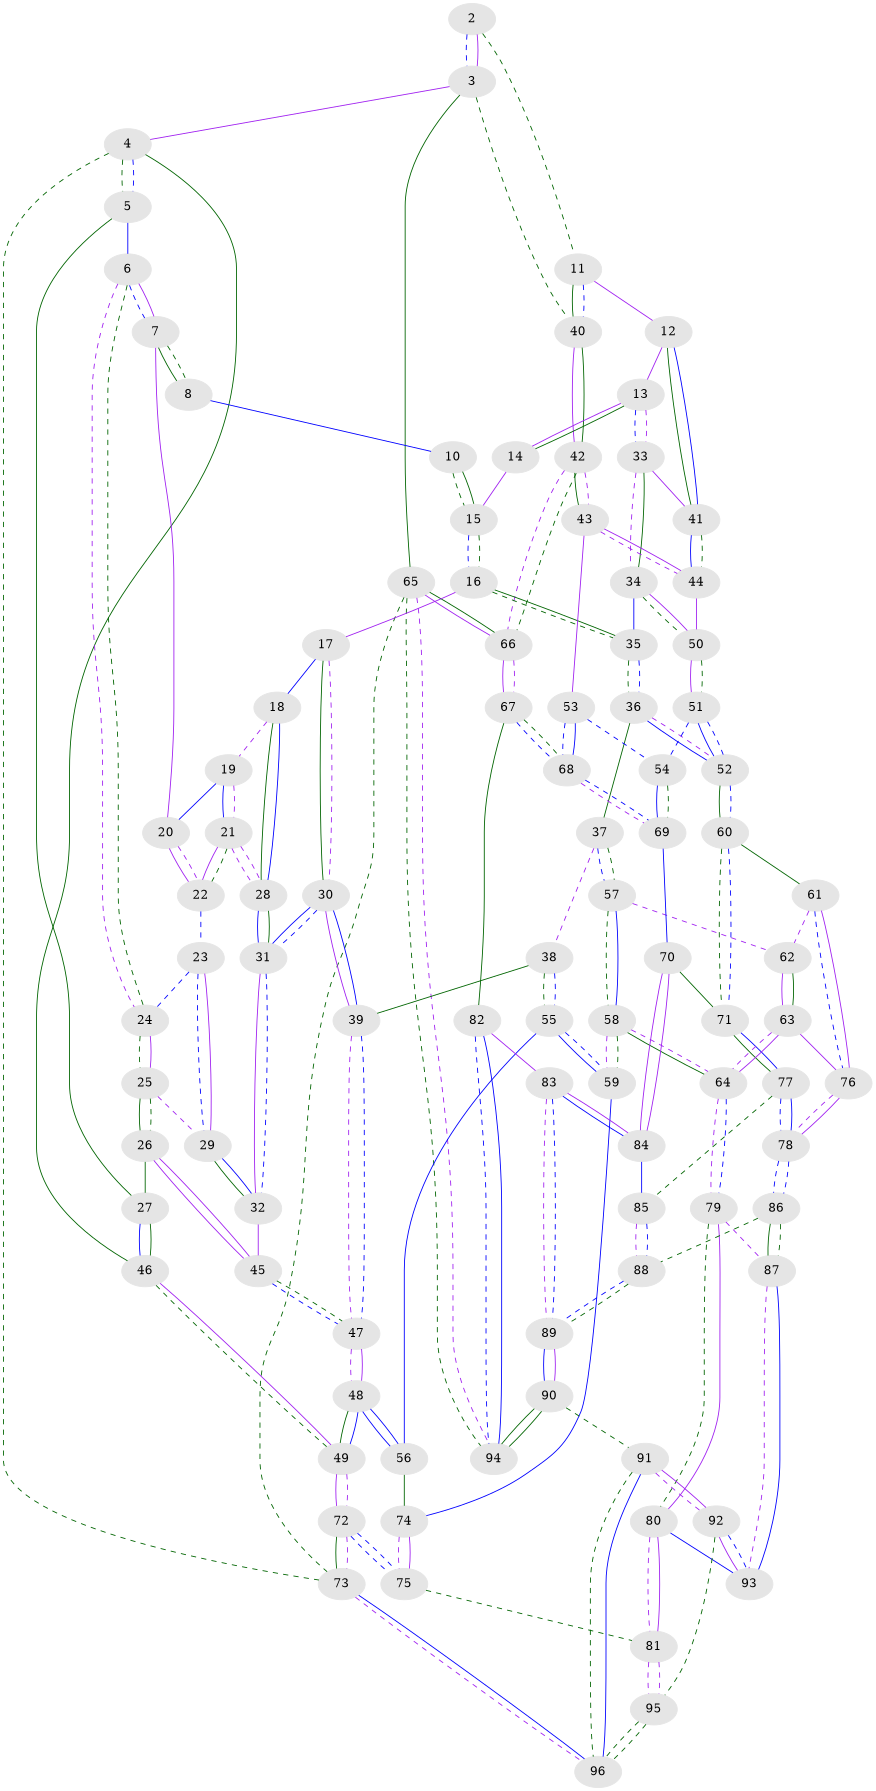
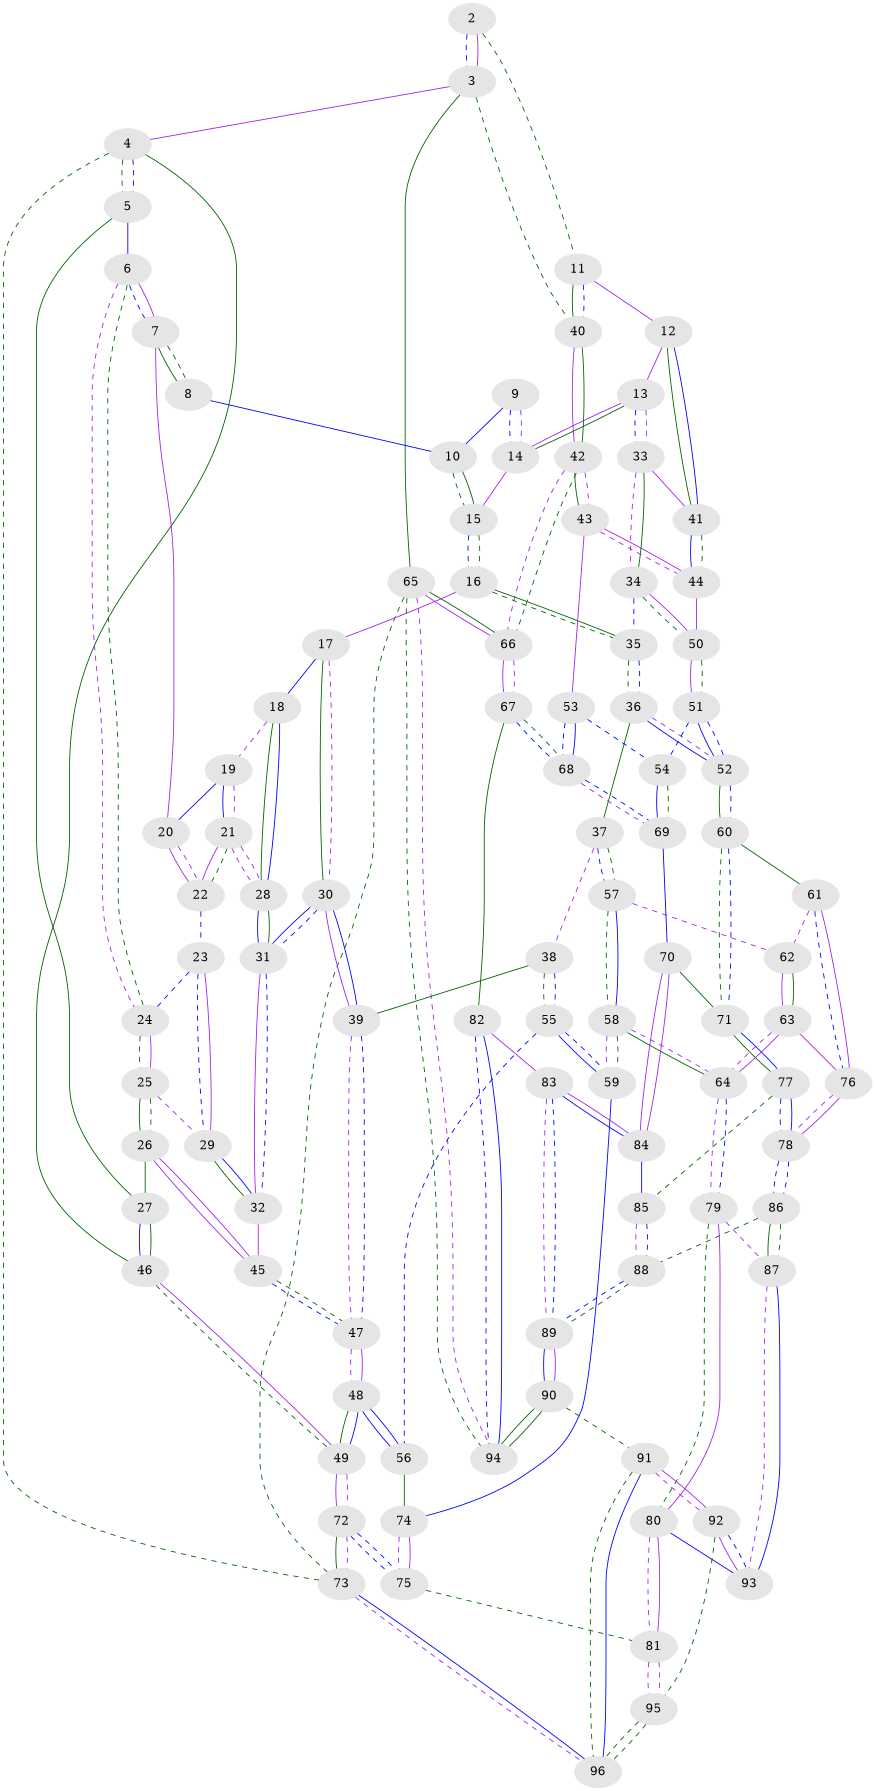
none -> (516, 395)
(634, 614) -> (634, 614)
(412, 1219) -> (412, 1219)
